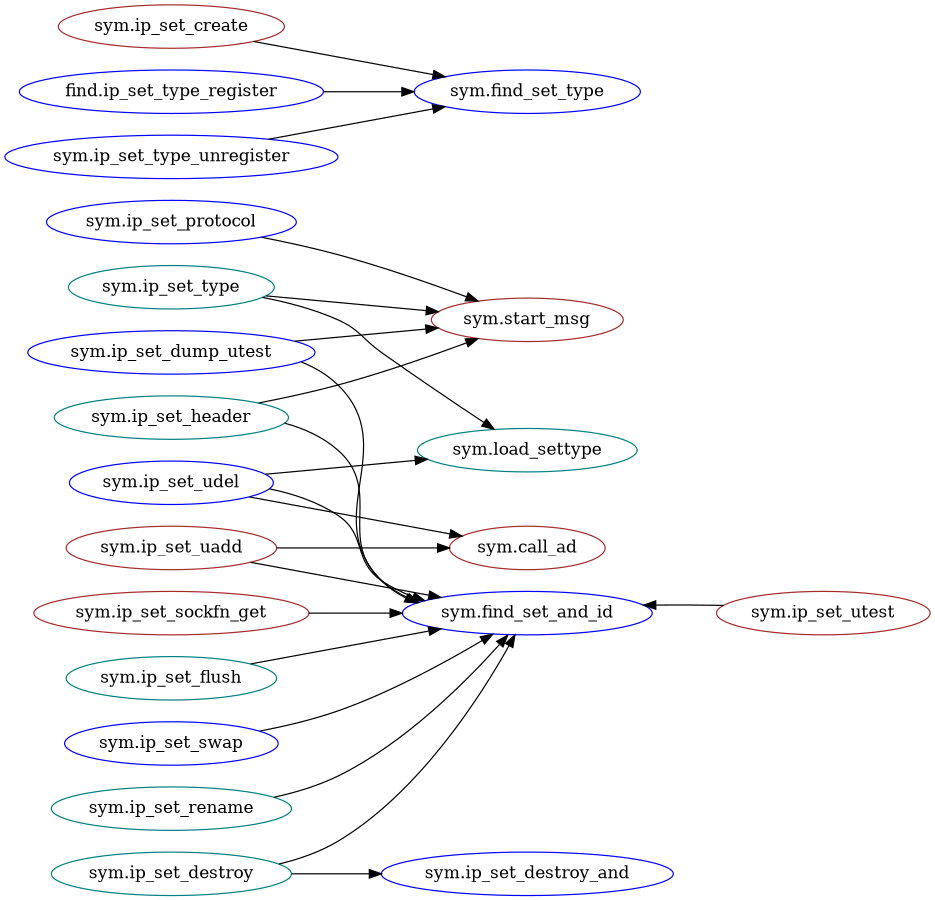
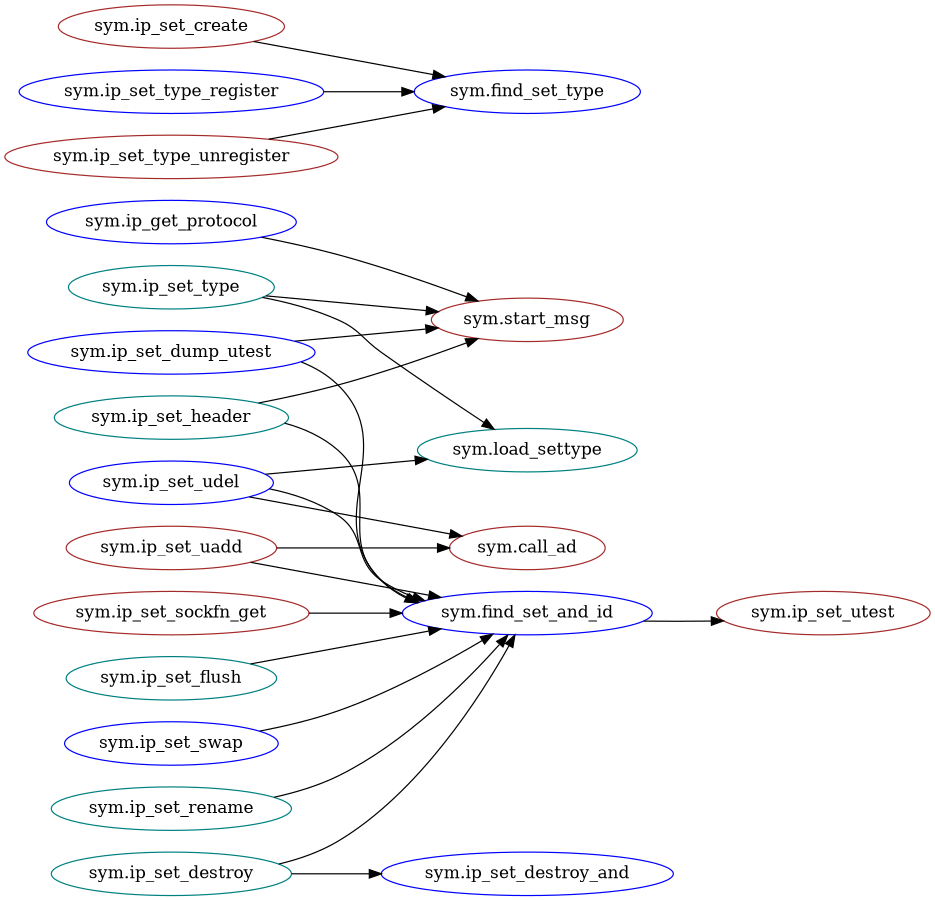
(171, 92) -> (171, 92)
(171, 157) -> (171, 157)
(171, 222) -> (171, 222)
(690, 605) -> (678, 621)
